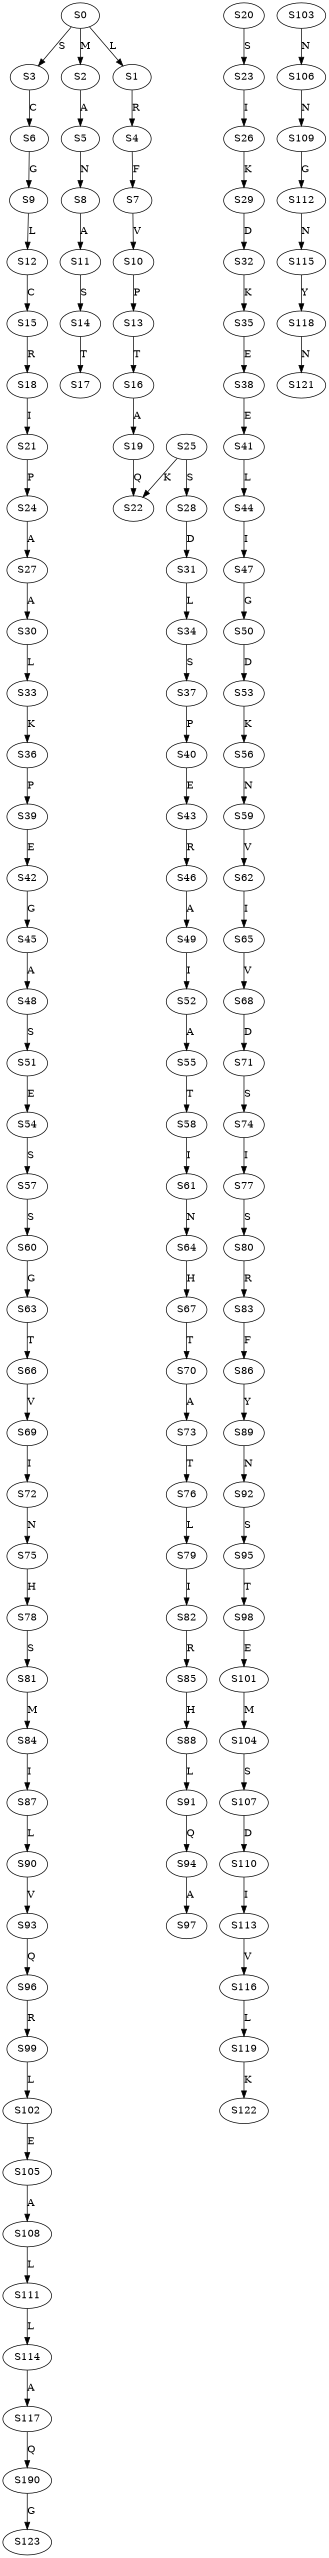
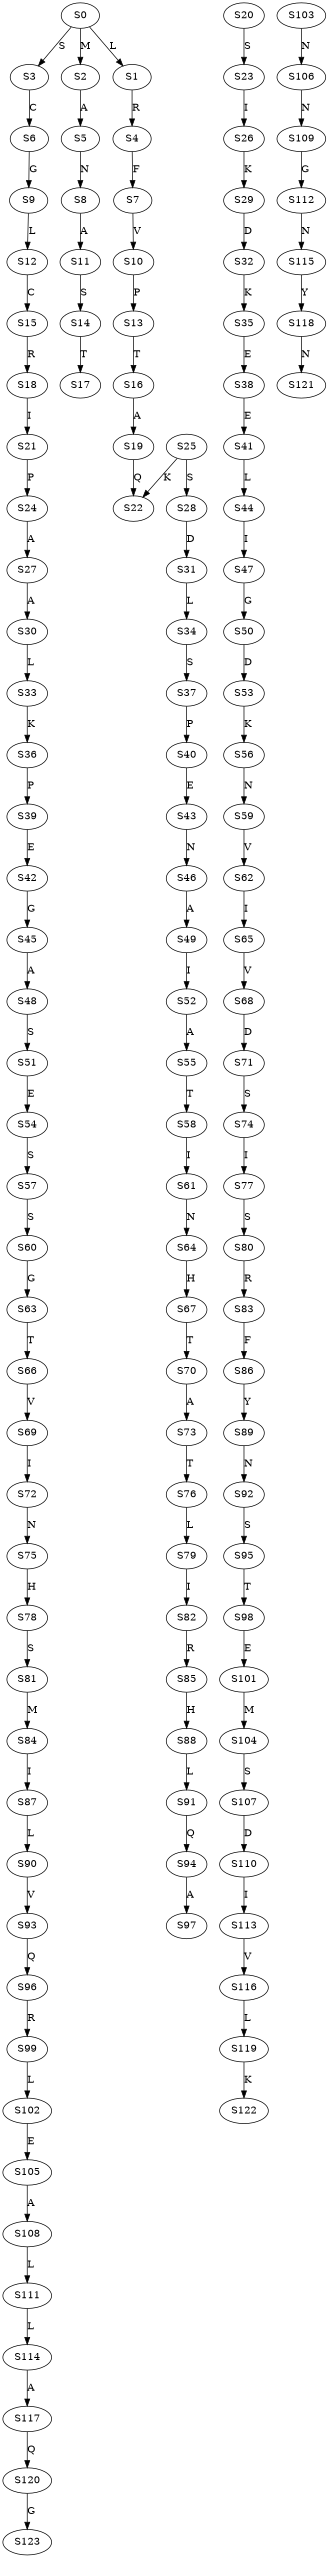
(191, 848) -> (191, 848)
(27, 2481) -> (27, 2481)
